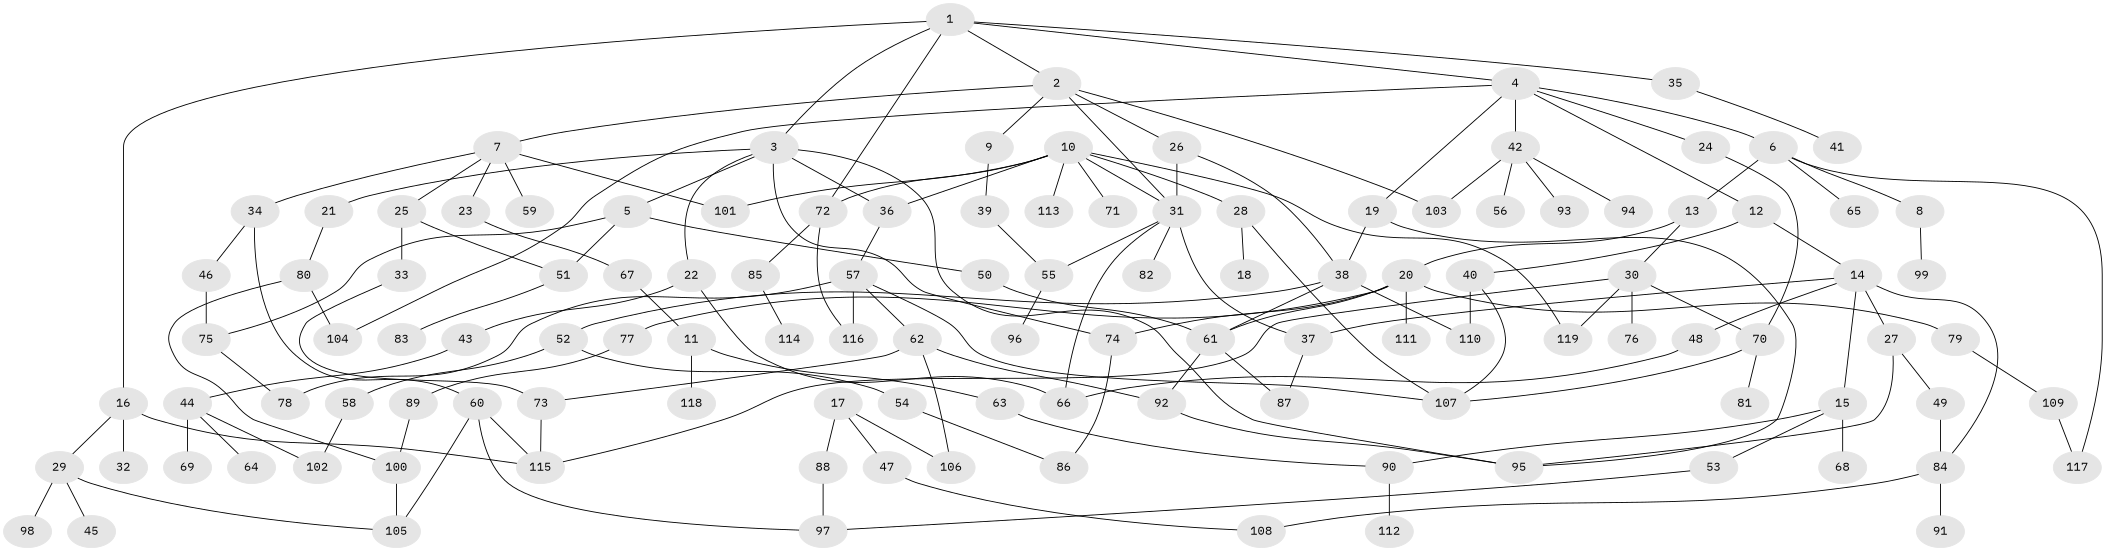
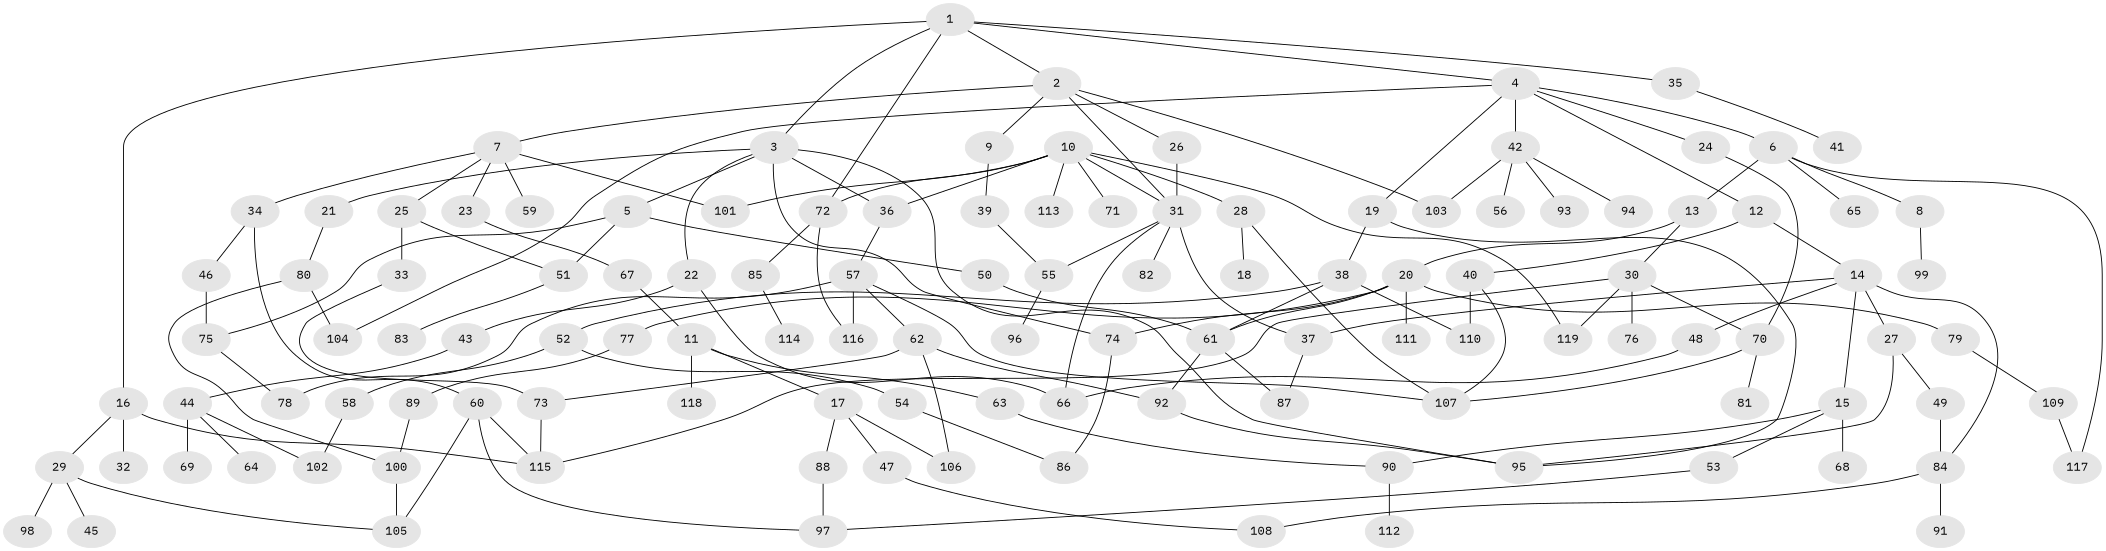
(1287, 208) -> none
none -> (781, 378)
